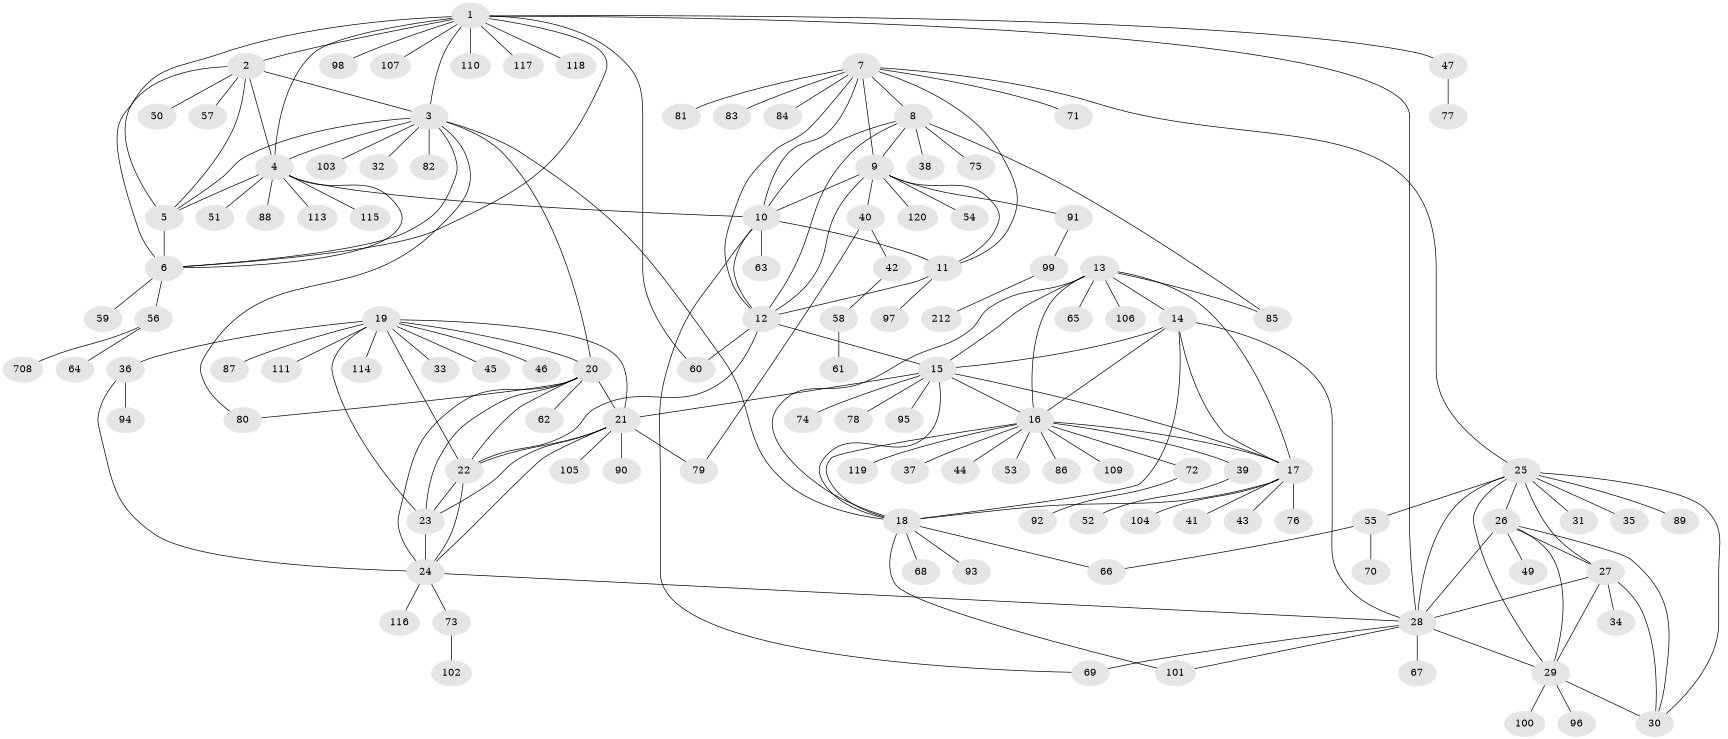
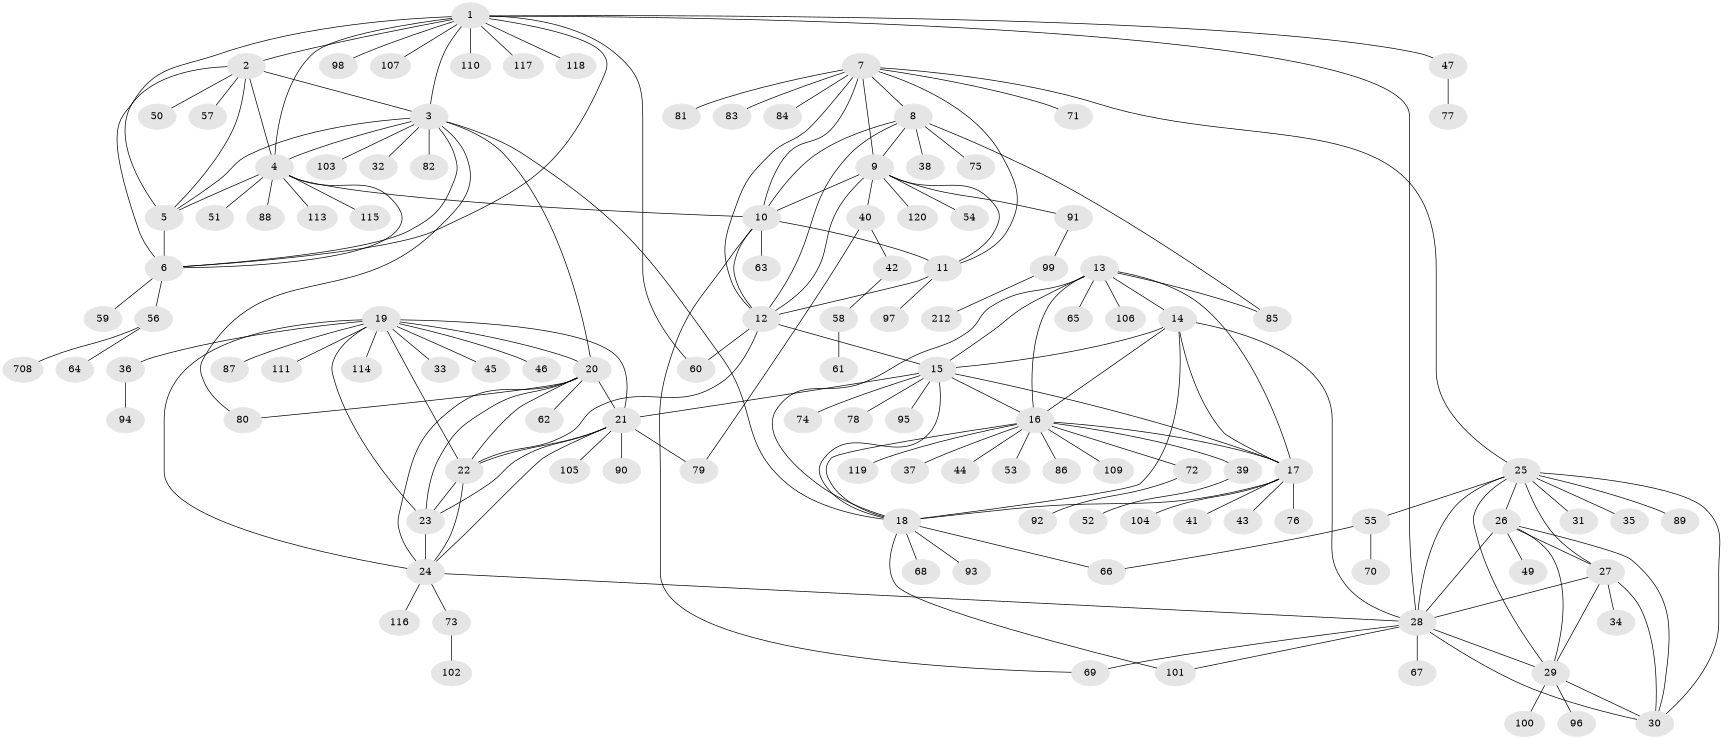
(192, 549) -> (164, 460)
none -> (1529, 687)
